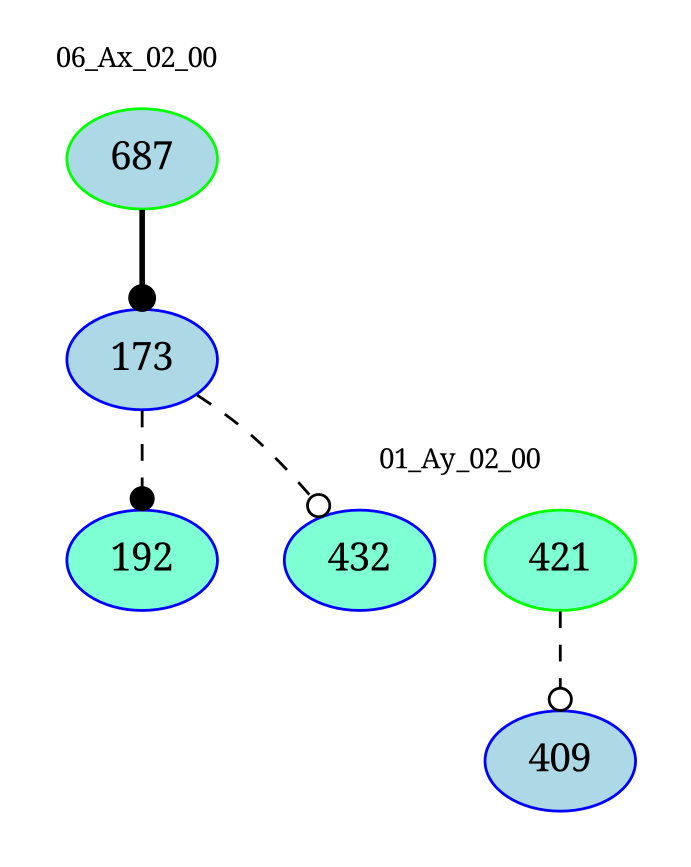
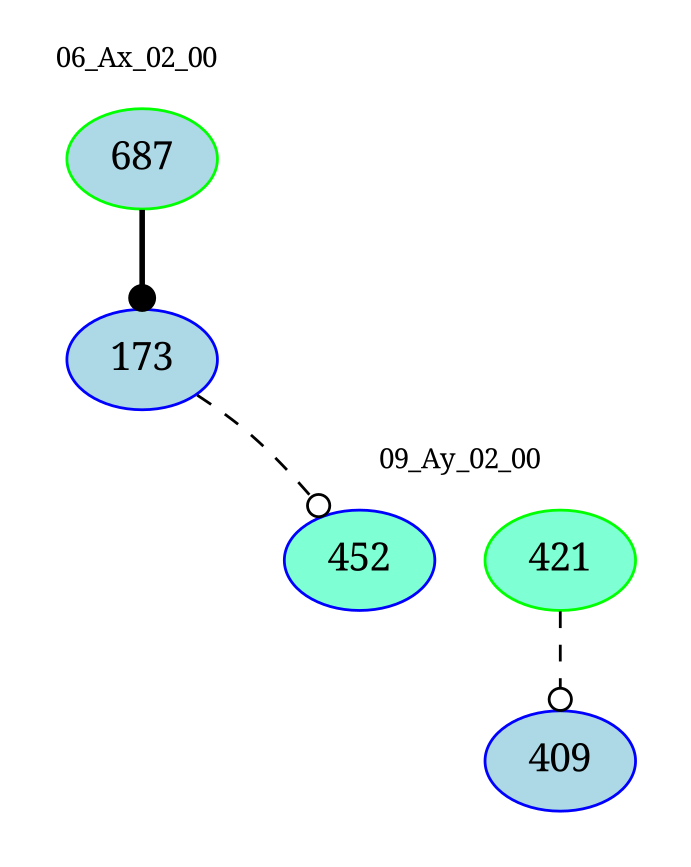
(460, 461) -> (460, 461)
(142, 560) -> none
(360, 560) -> (360, 560)
